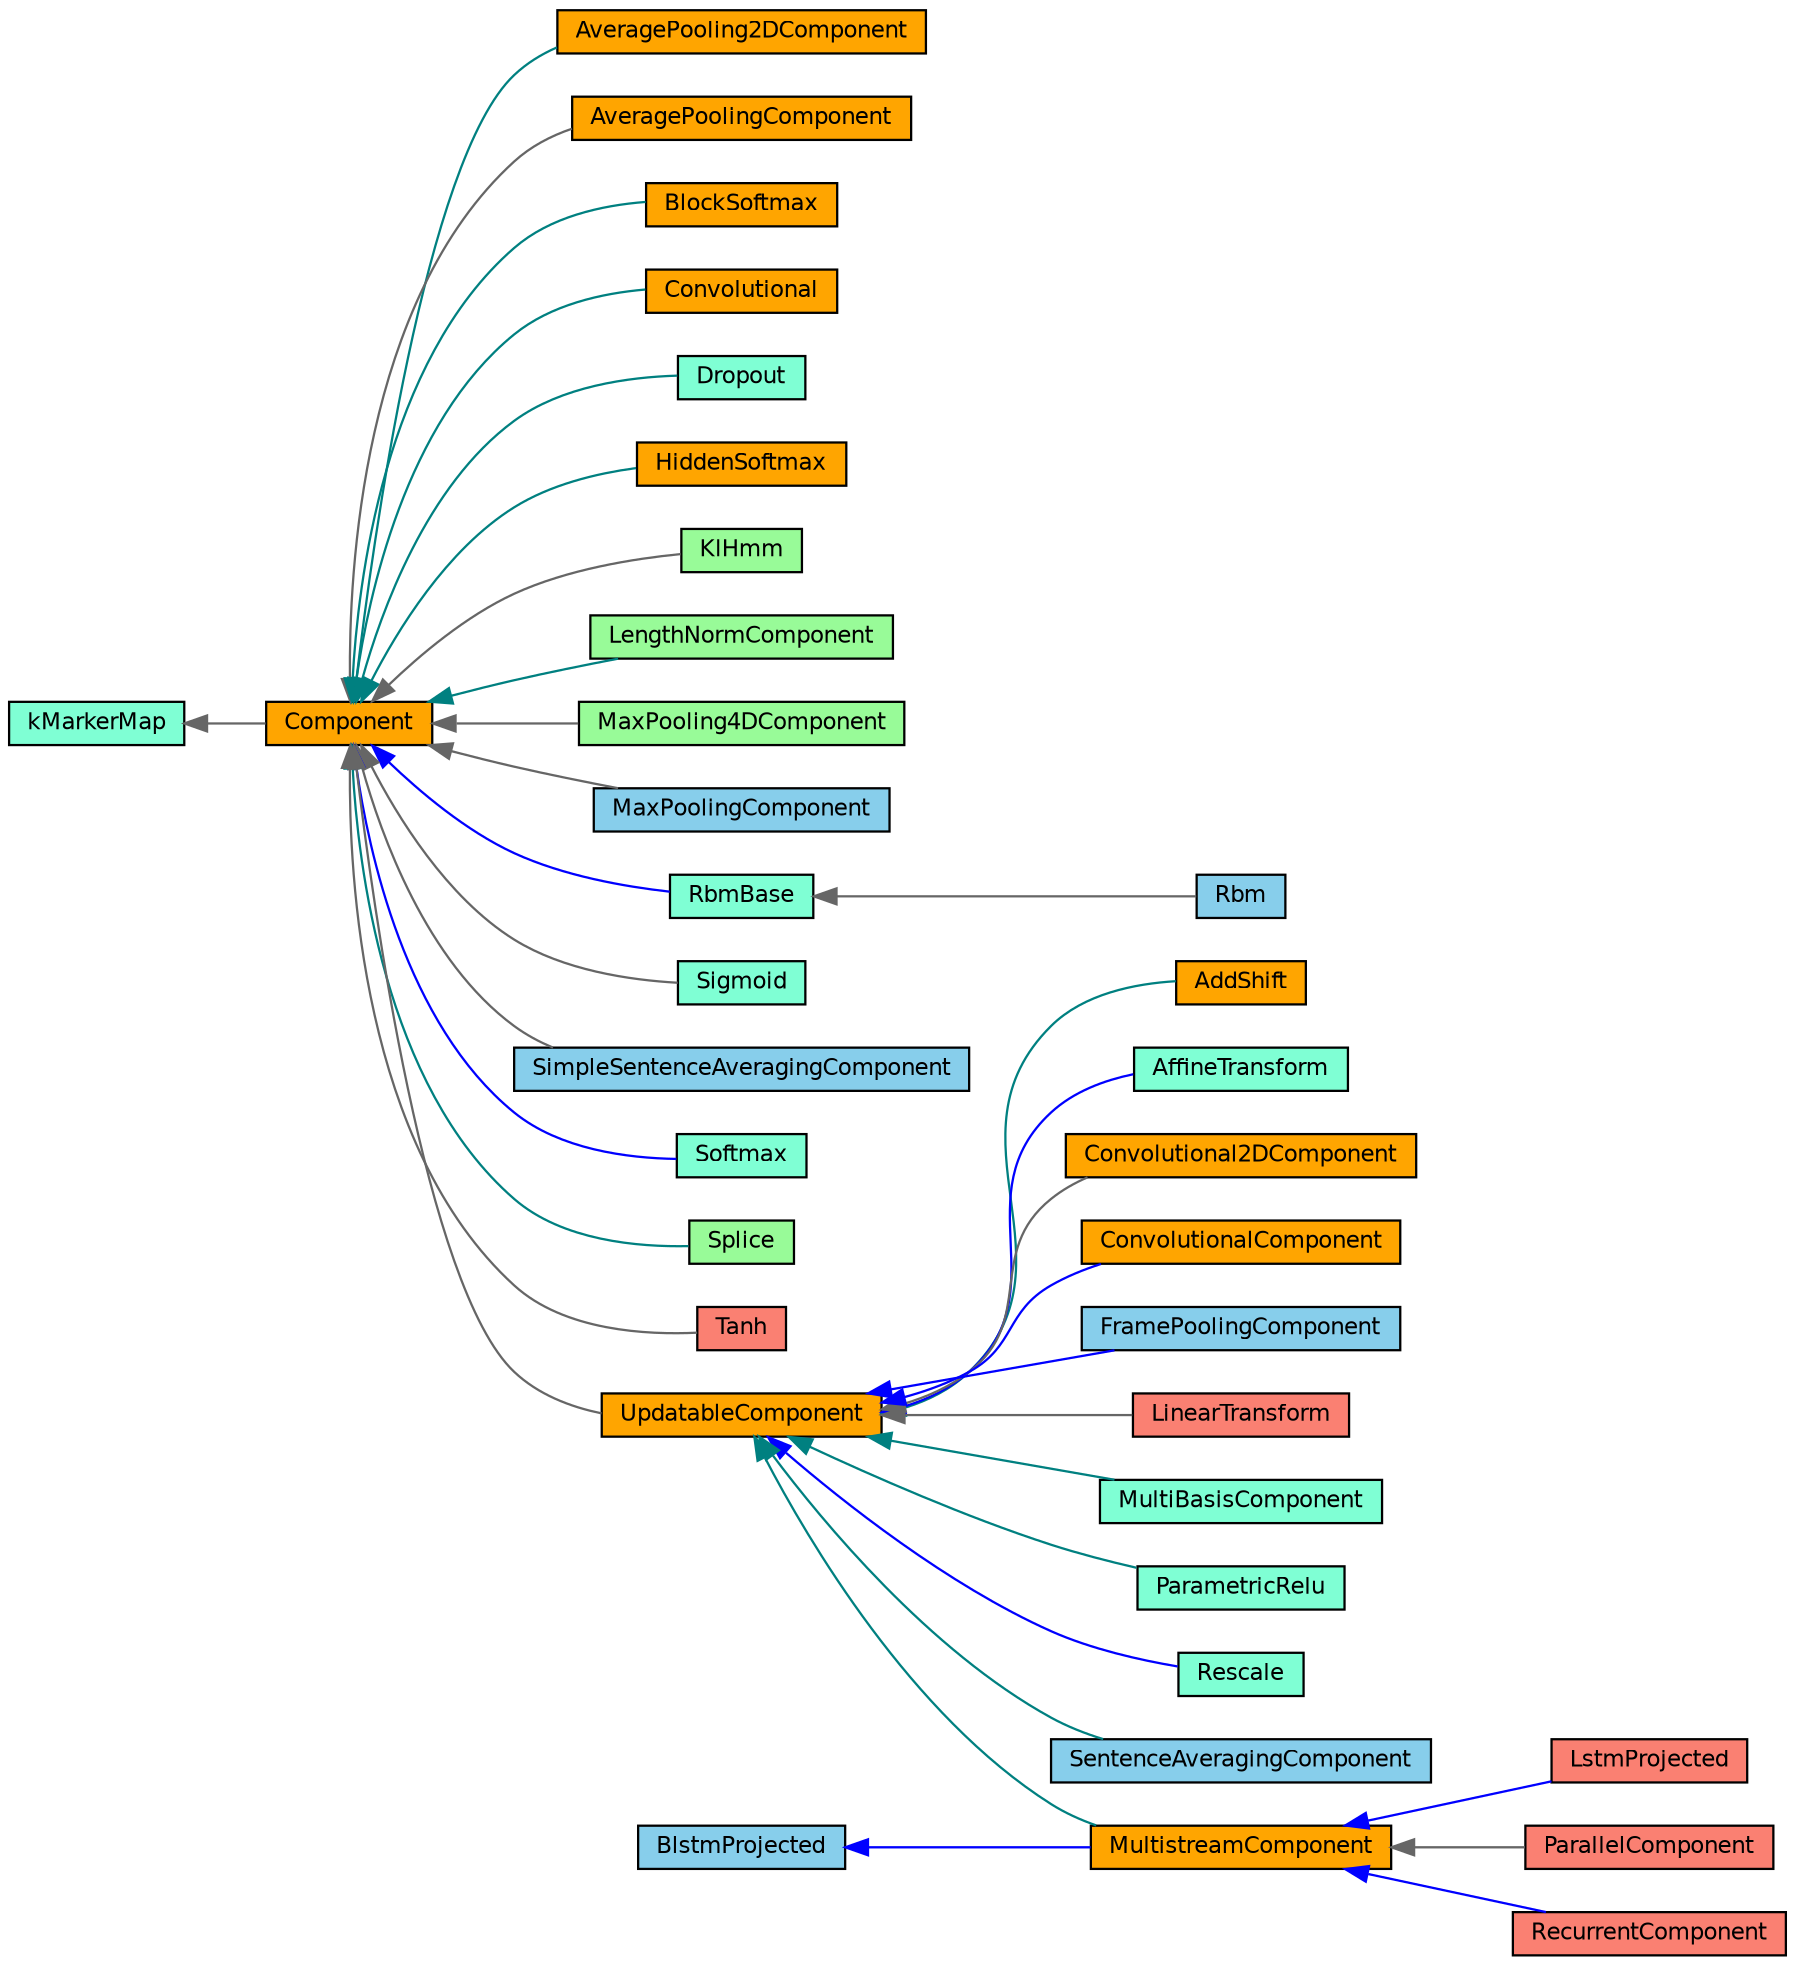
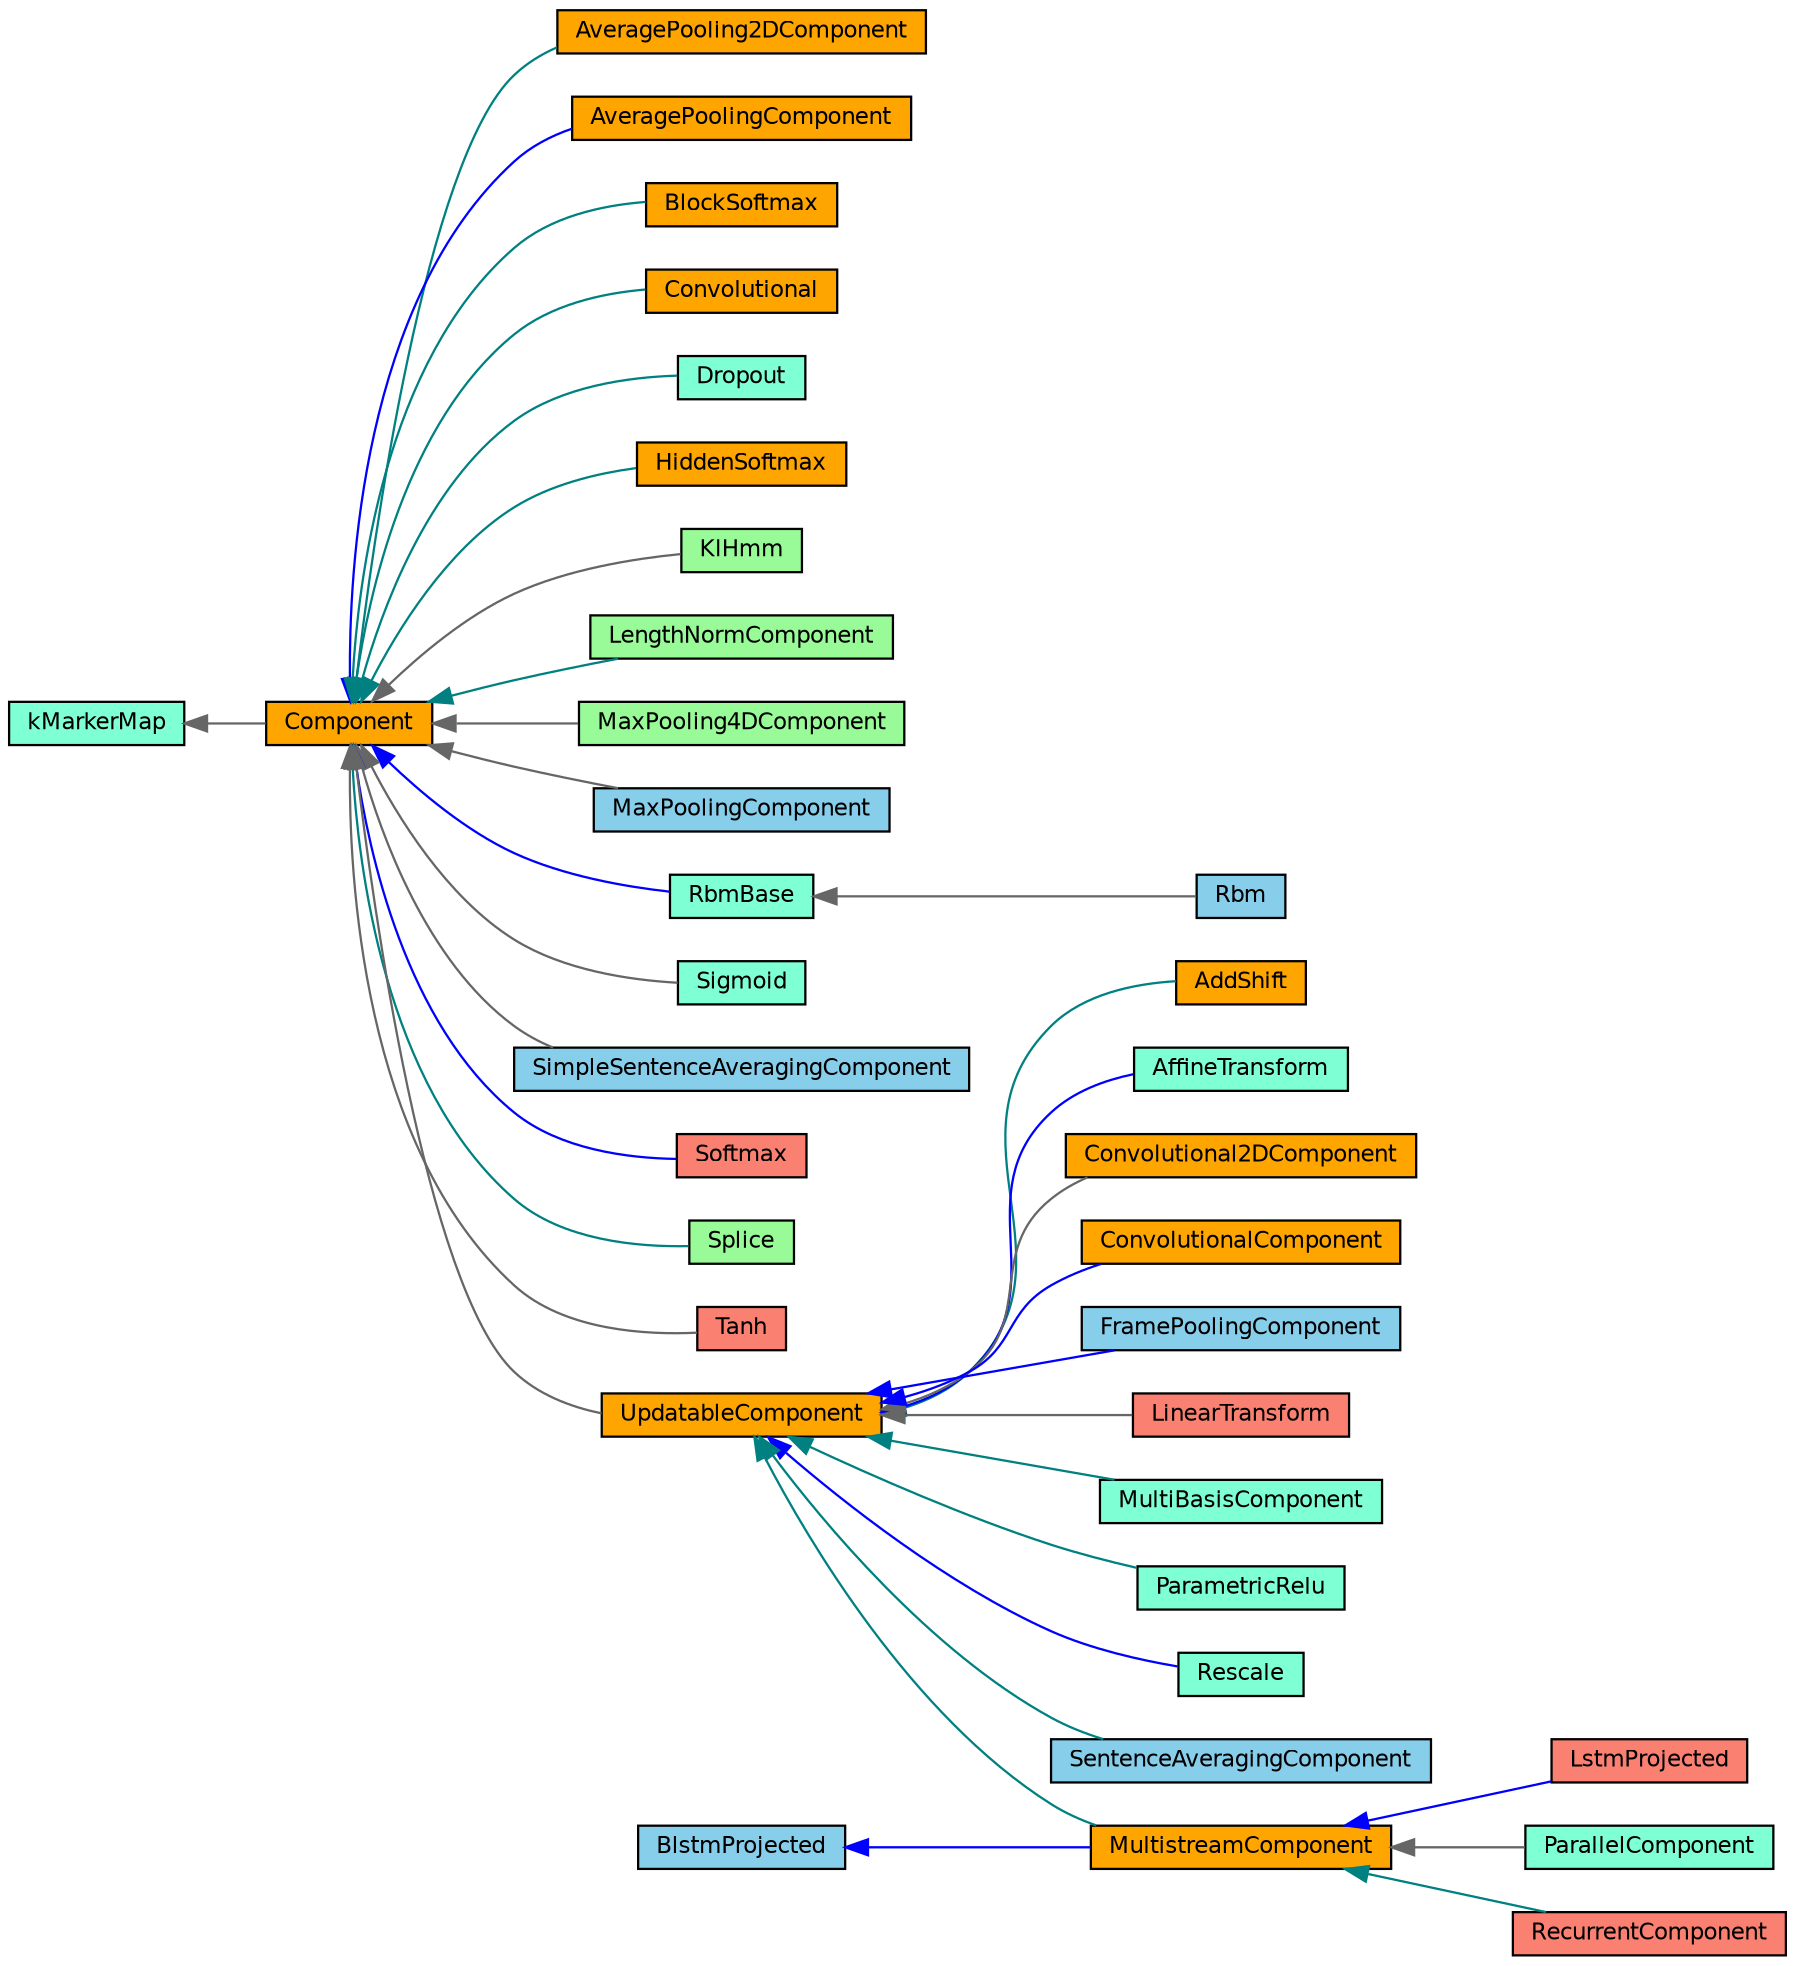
(392, 371) -> (392, 371)
(742, 1156) -> (742, 1156)
(1649, 1847) -> (1649, 1847)
(1457, 1893) -> (1457, 1893)
